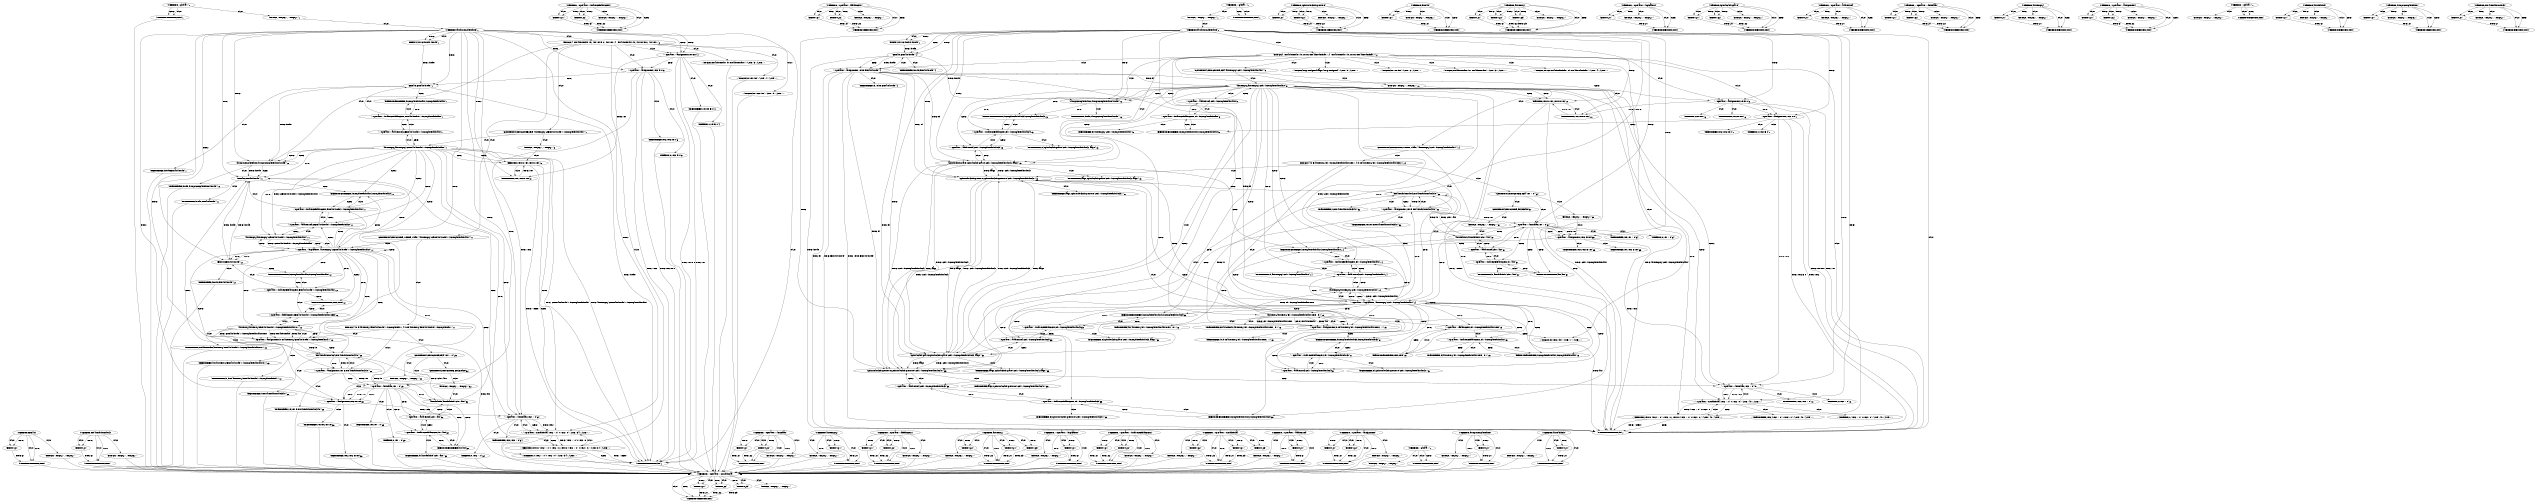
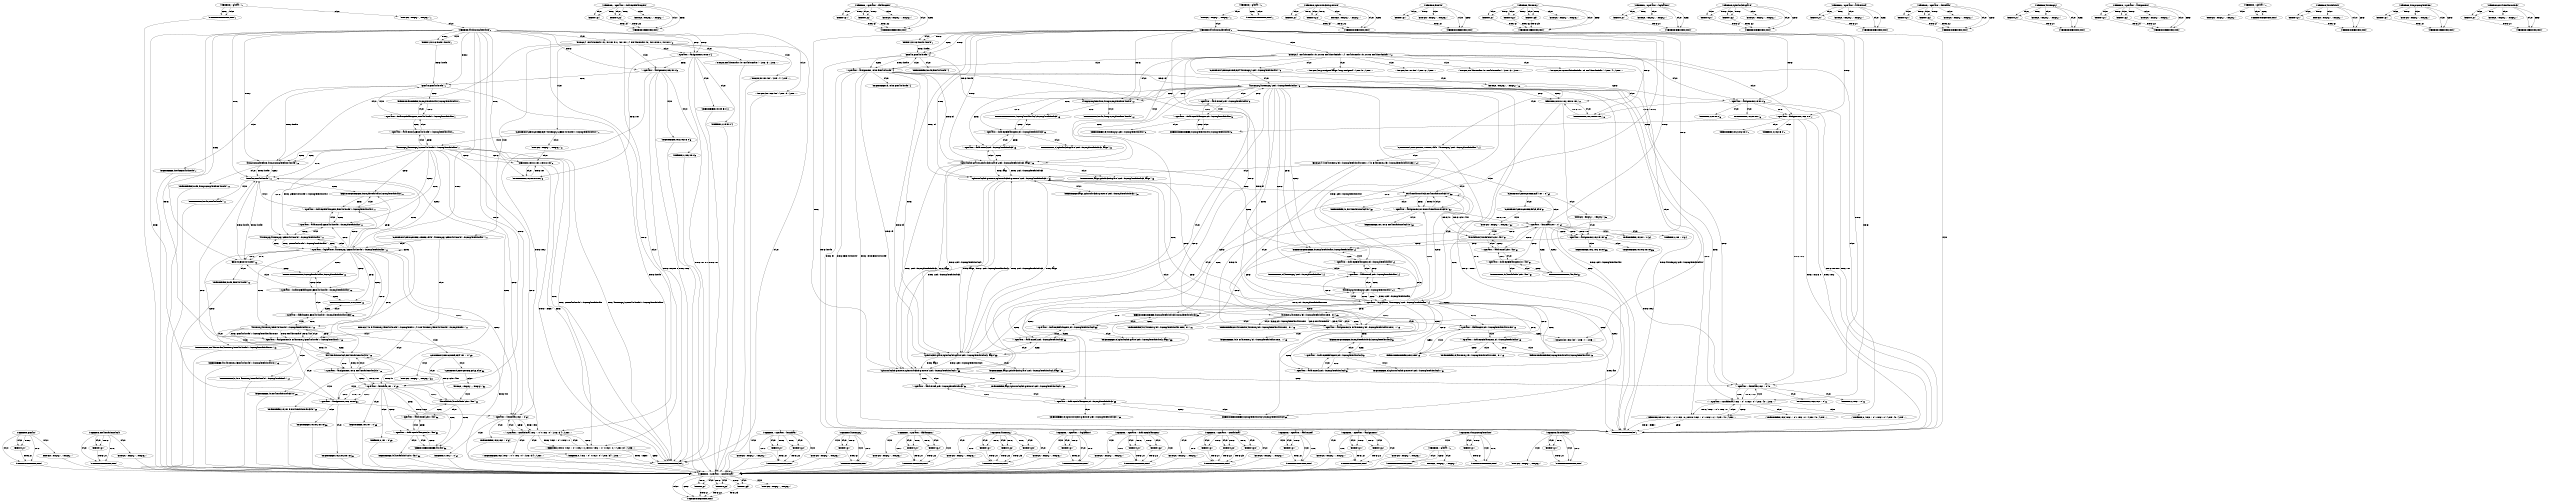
none -> (513, 456)
